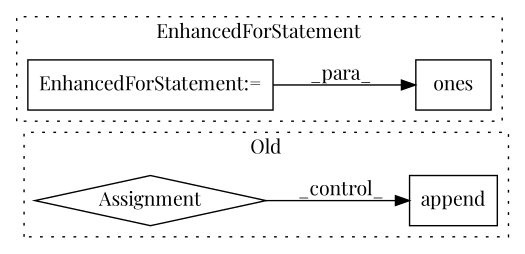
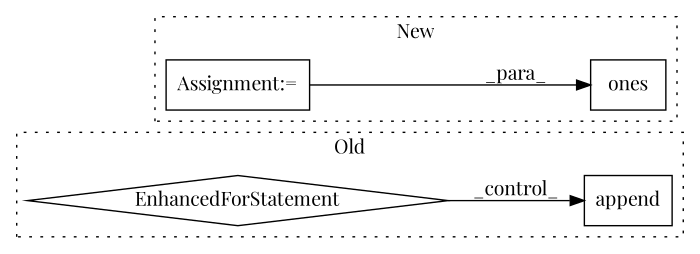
(259, 33) -> (416, 33)
(150, 85) -> (238, 85)
(150, 201) -> (238, 201)
